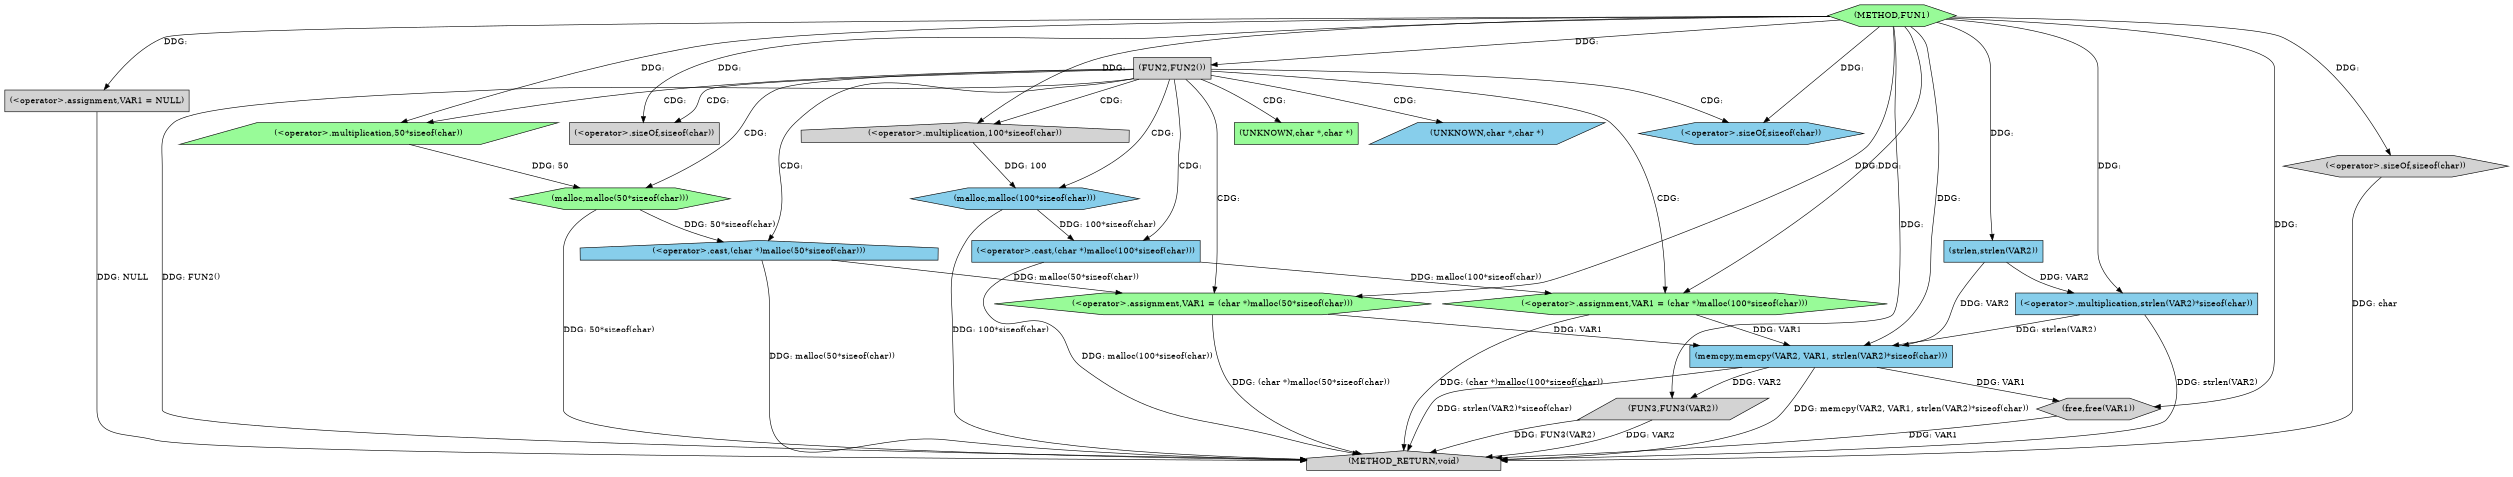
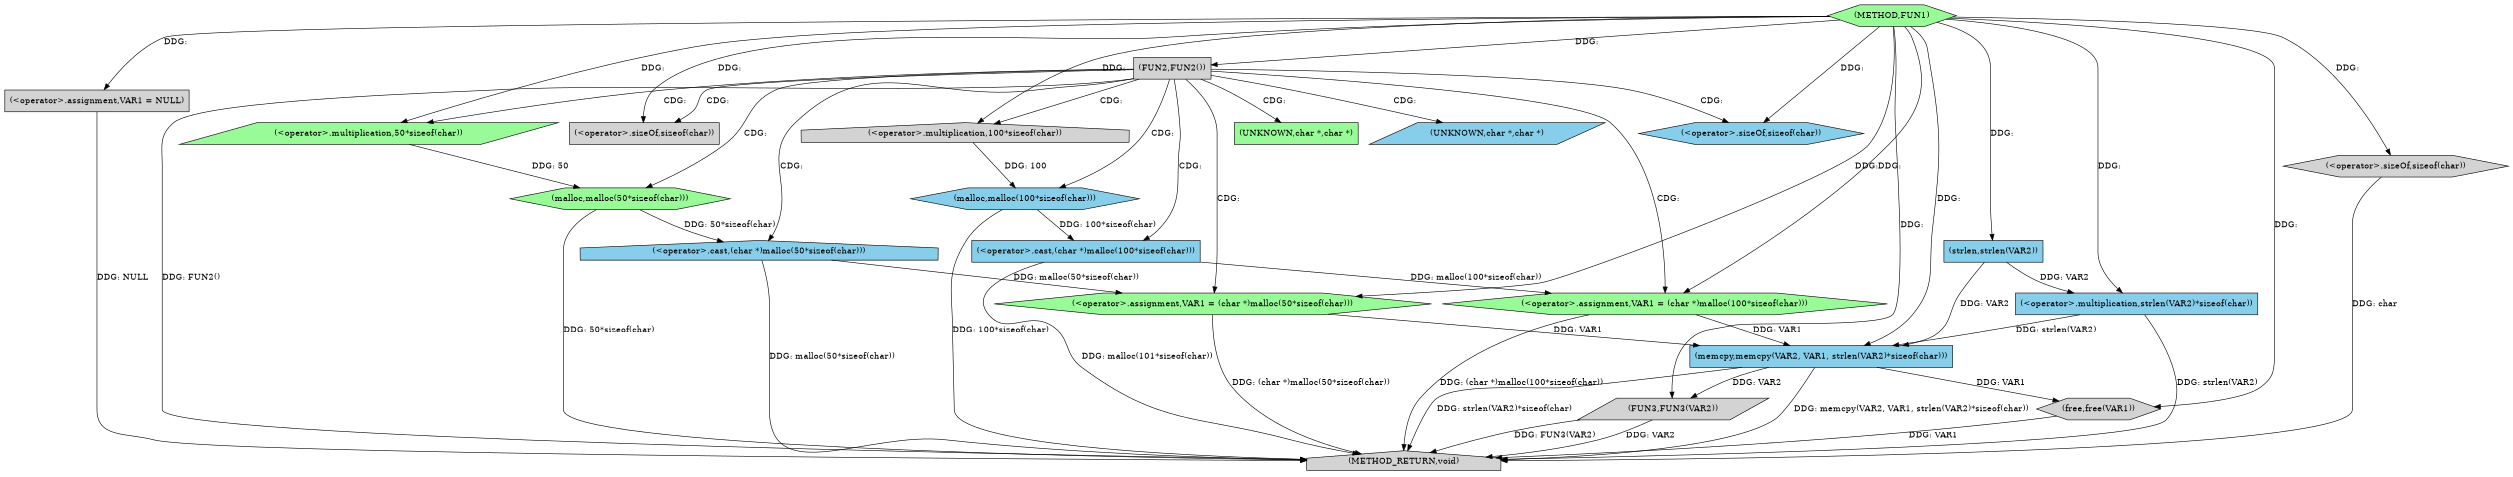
(1147, 356) -> (1147, 356)
